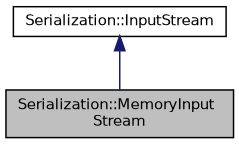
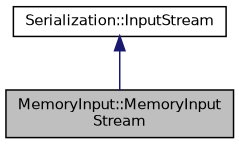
(120, 114) -> (120, 114)
